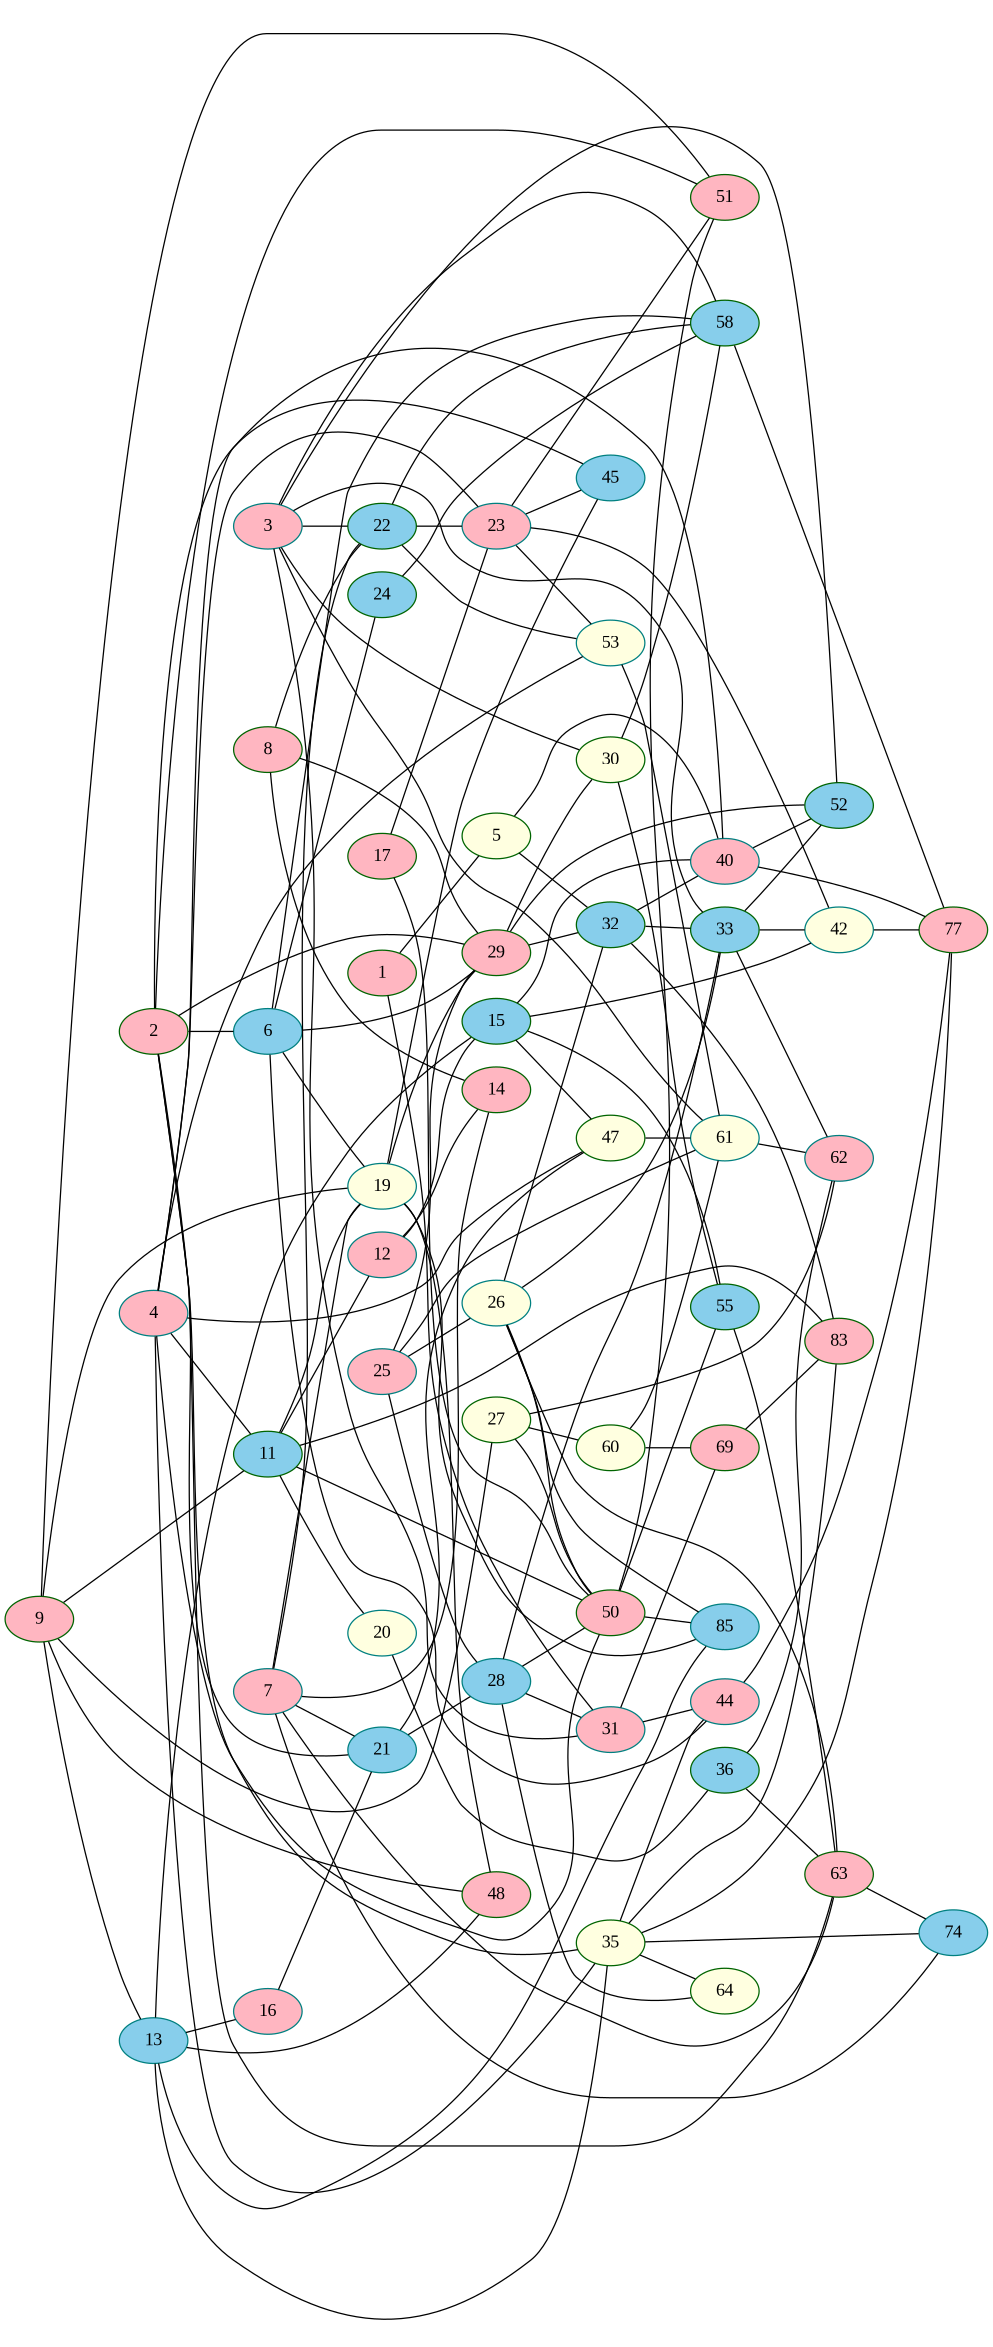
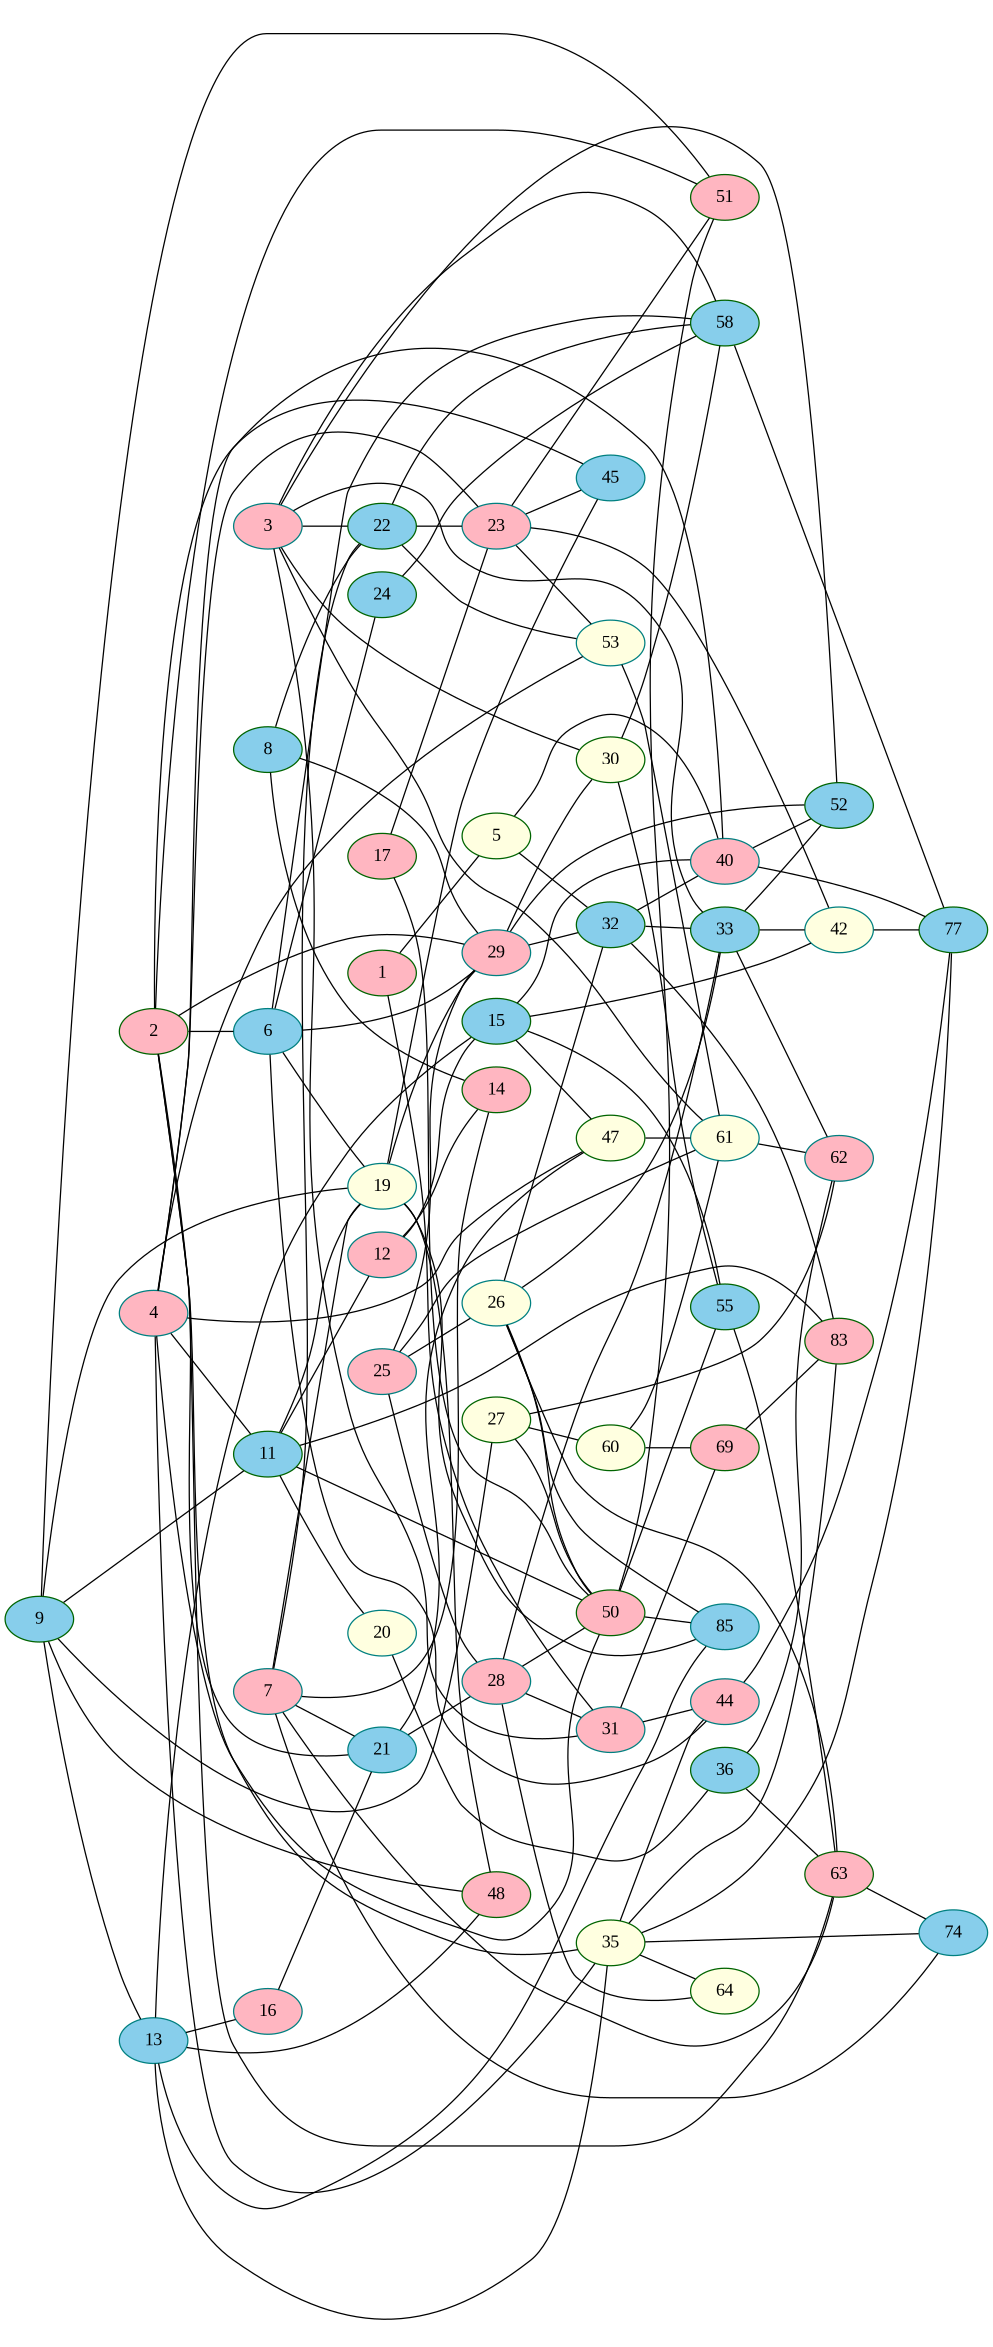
(268, 750) -> (268, 750)
(953, 930) -> (953, 930)
(496, 953) -> (496, 953)
(39, 1619) -> (39, 1619)
(496, 1681) -> (496, 1681)
